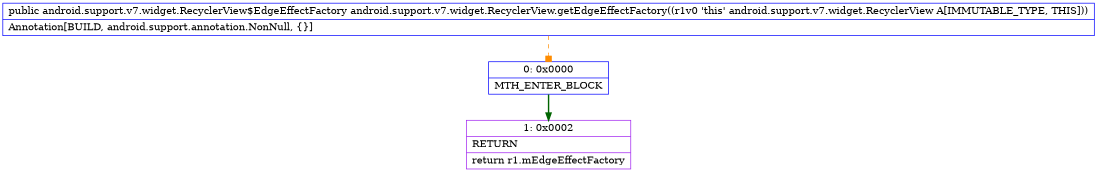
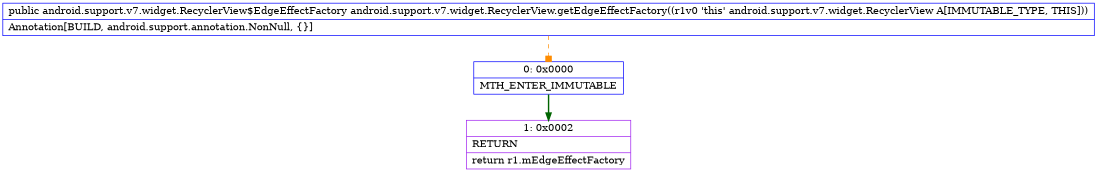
(549, 86) -> (549, 86)
